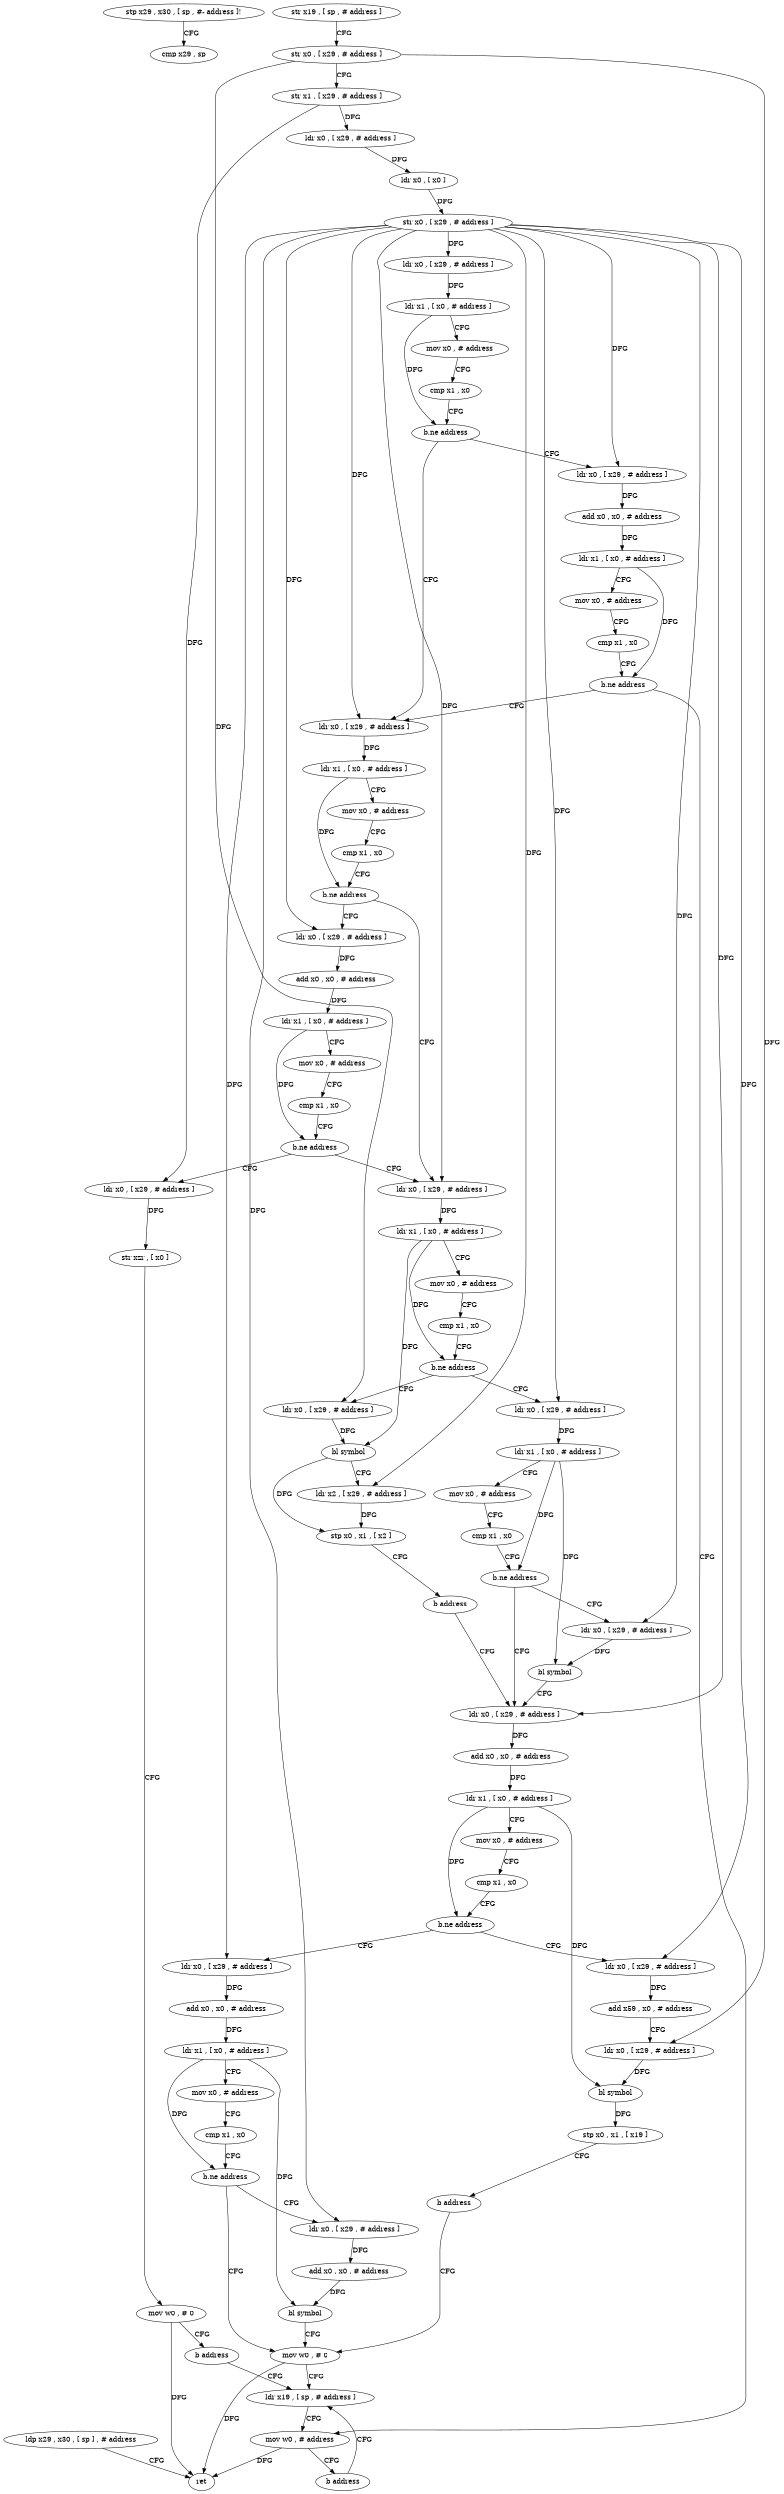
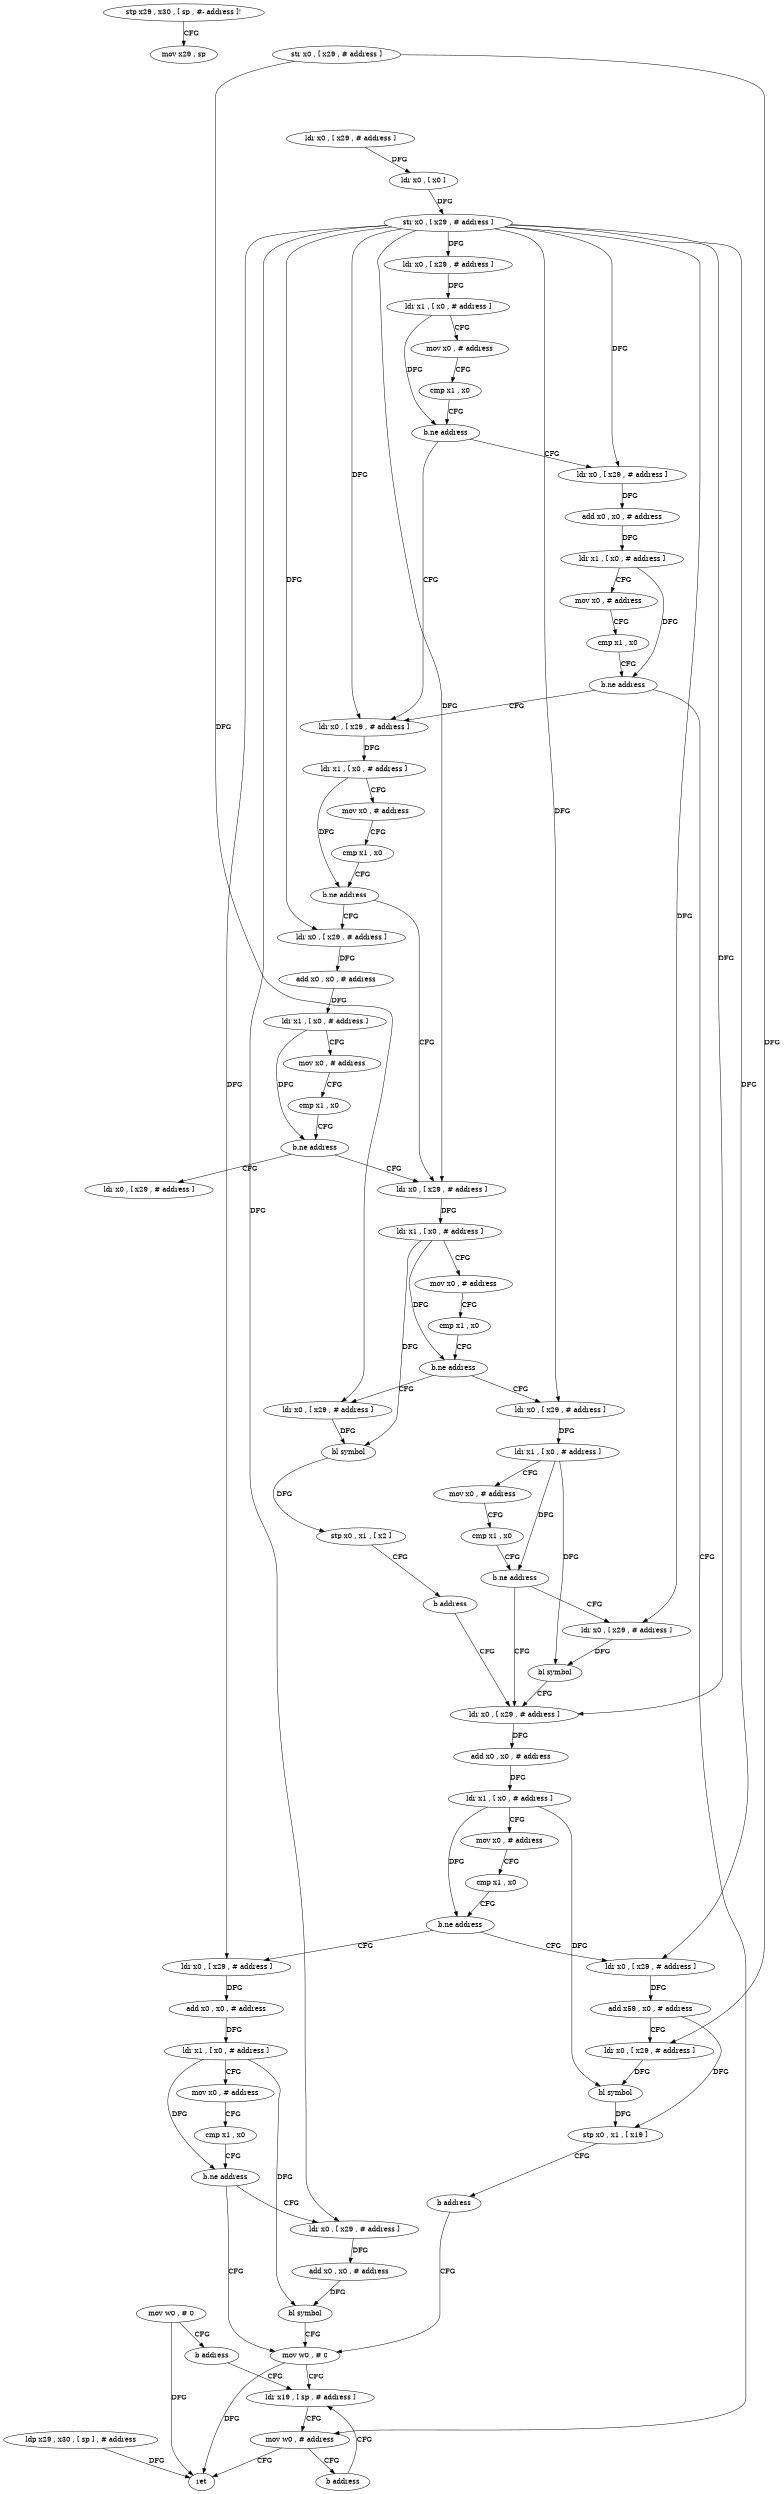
(337, 13) -> none
(184, 55) -> (184, 55)
(337, 97) -> none
(145, 1258) -> none
(361, 1494) -> none
none -> (707, 2077)
(157, 2461) -> (157, 2461)
(265, 2461) -> (265, 2461)
